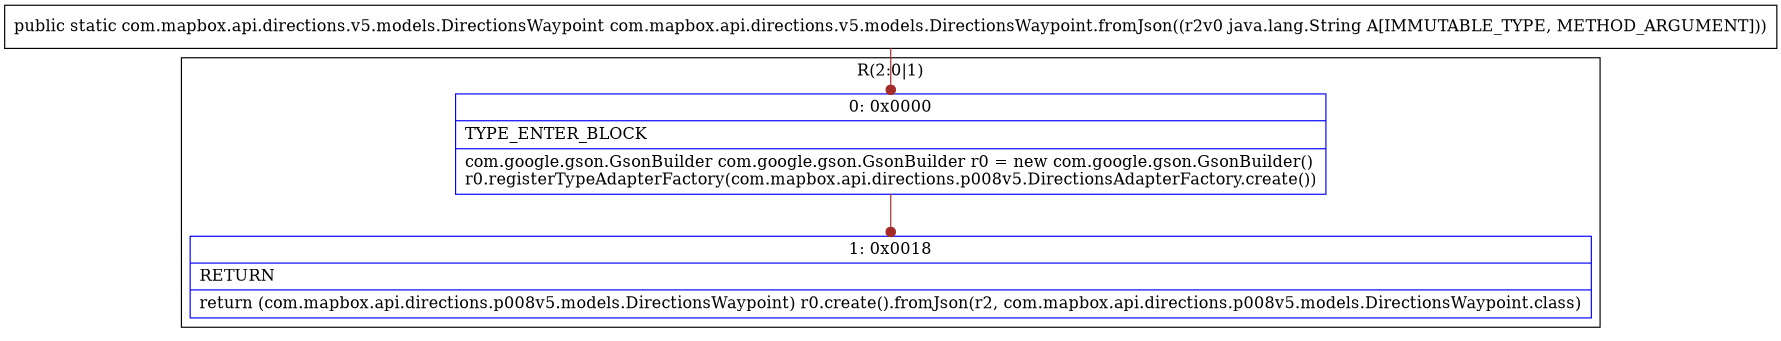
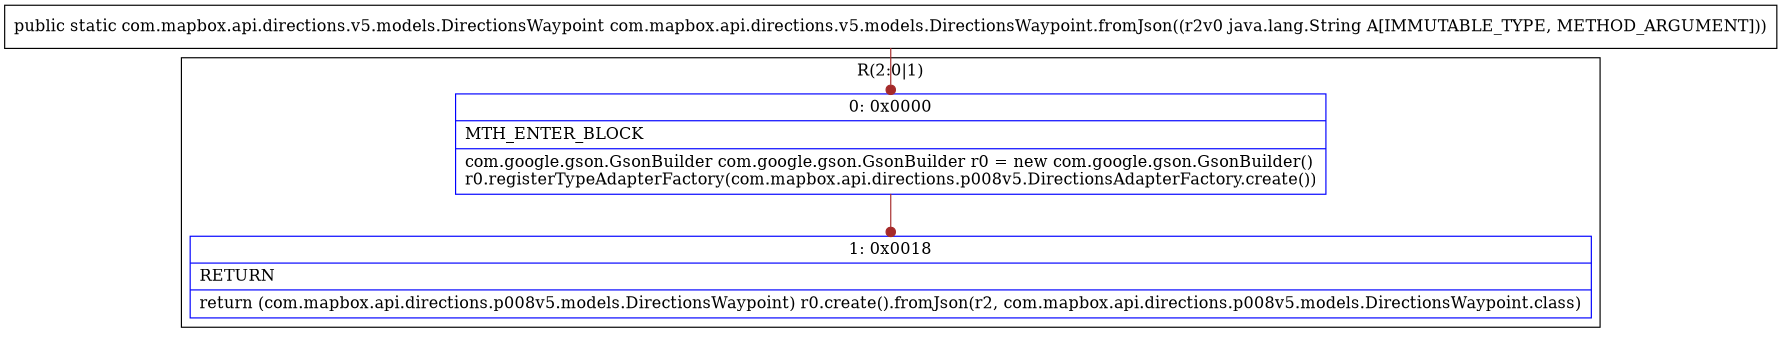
(556, 134) -> (555, 134)
